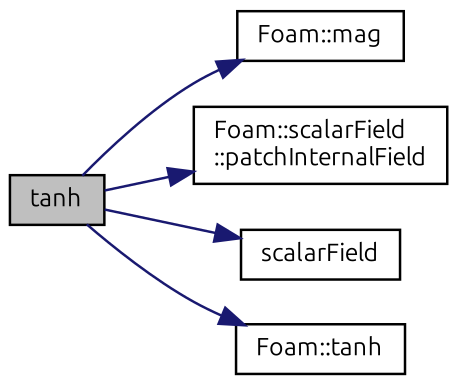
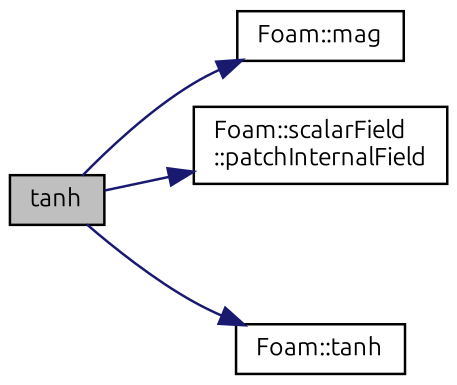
(321, 255) -> none
